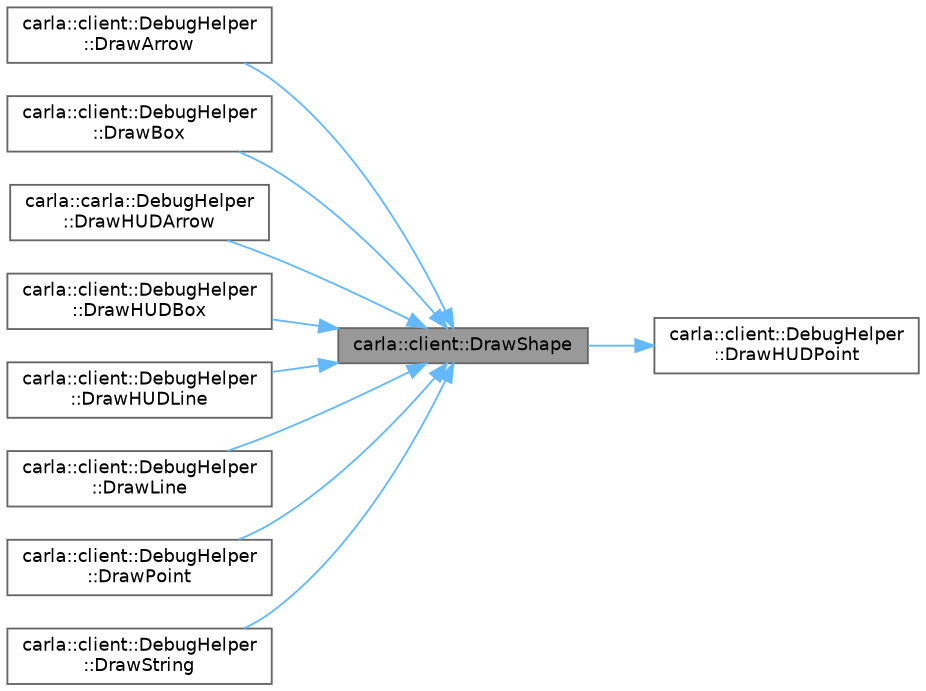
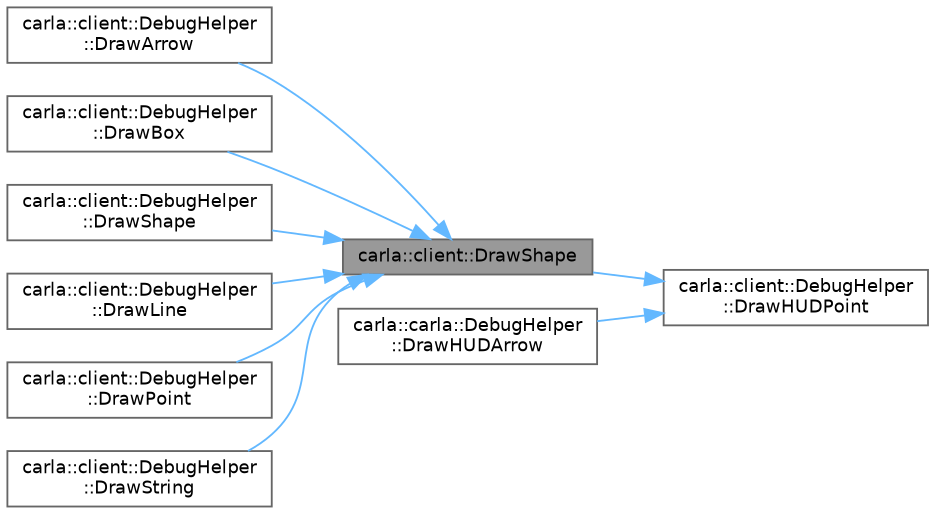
(320, 277) -> (621, 318)
(140, 301) -> (140, 213)
(140, 390) -> none
